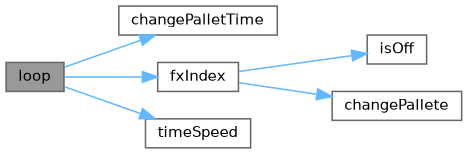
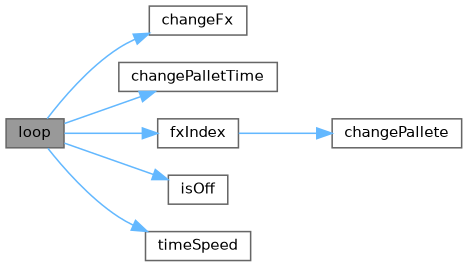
none -> (198, 21)
(295, 64) -> (109, 159)
